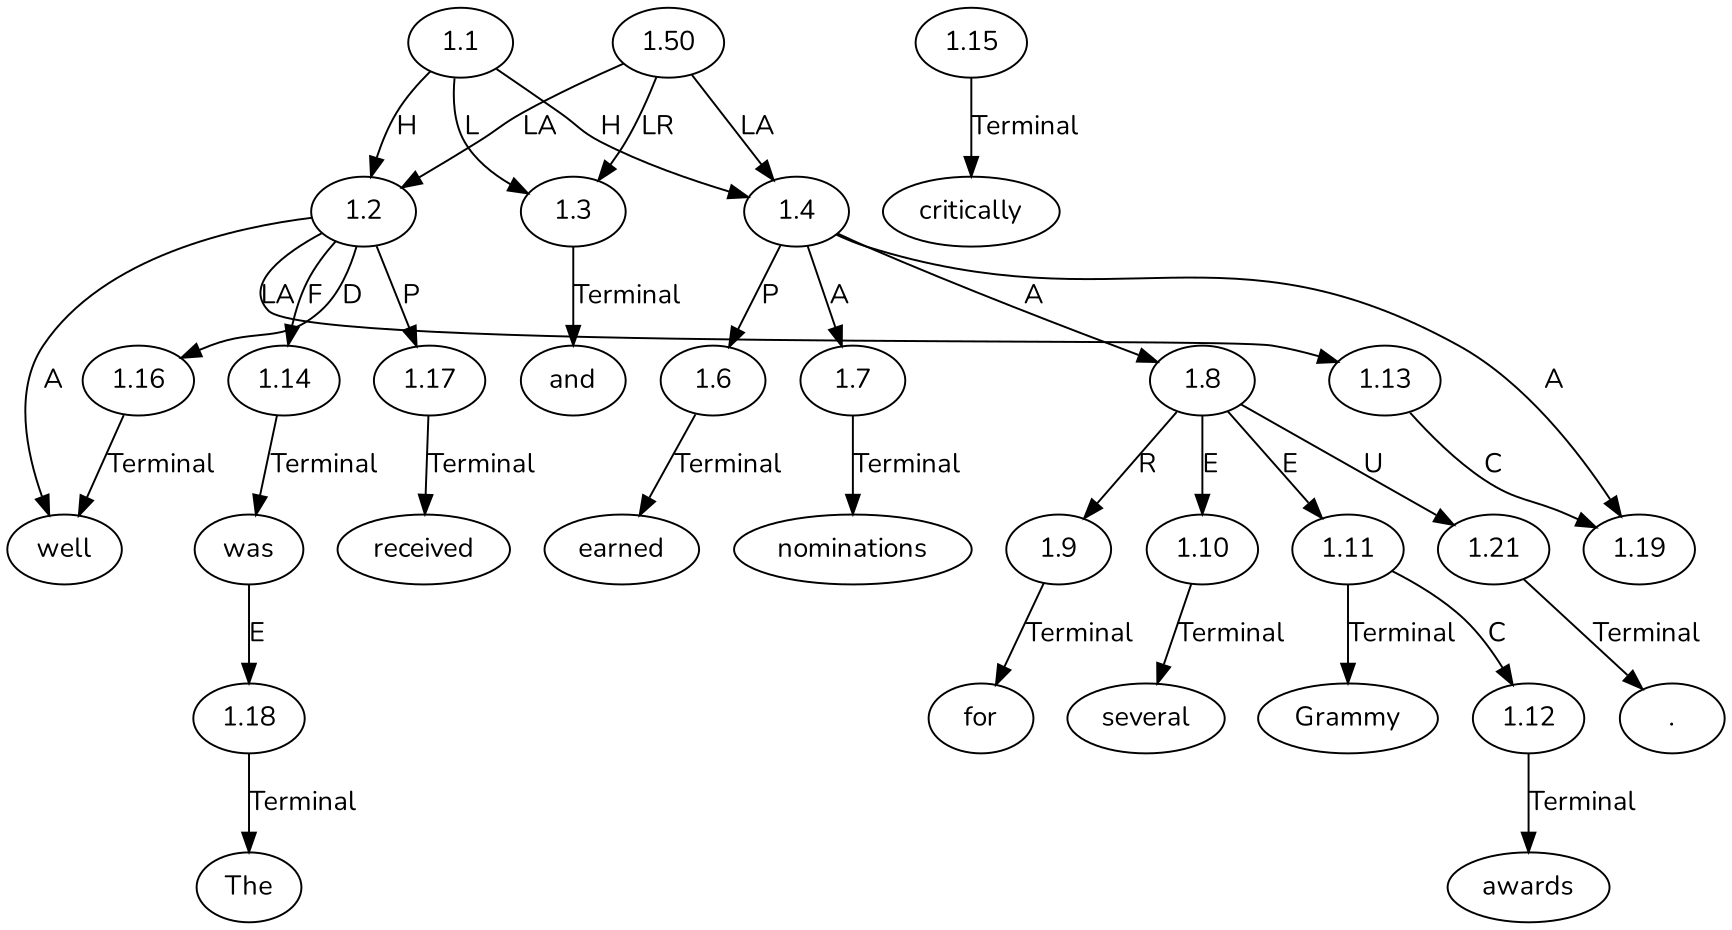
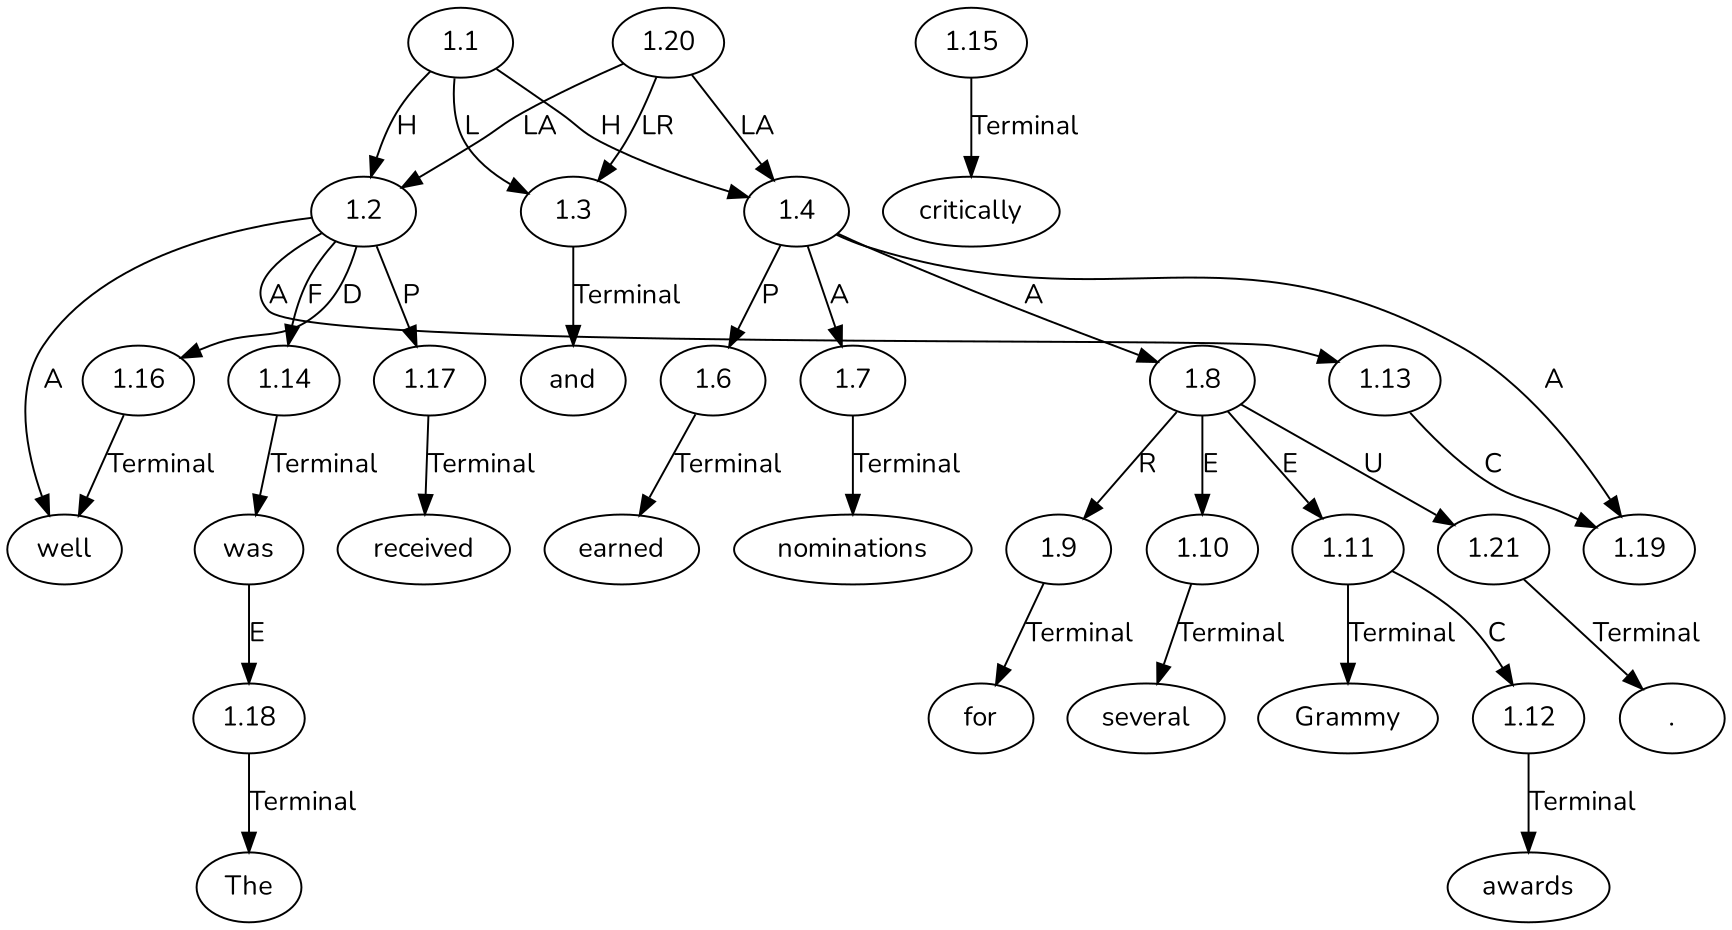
(668, 43) -> (668, 43)
(279, 296) -> (279, 296)
